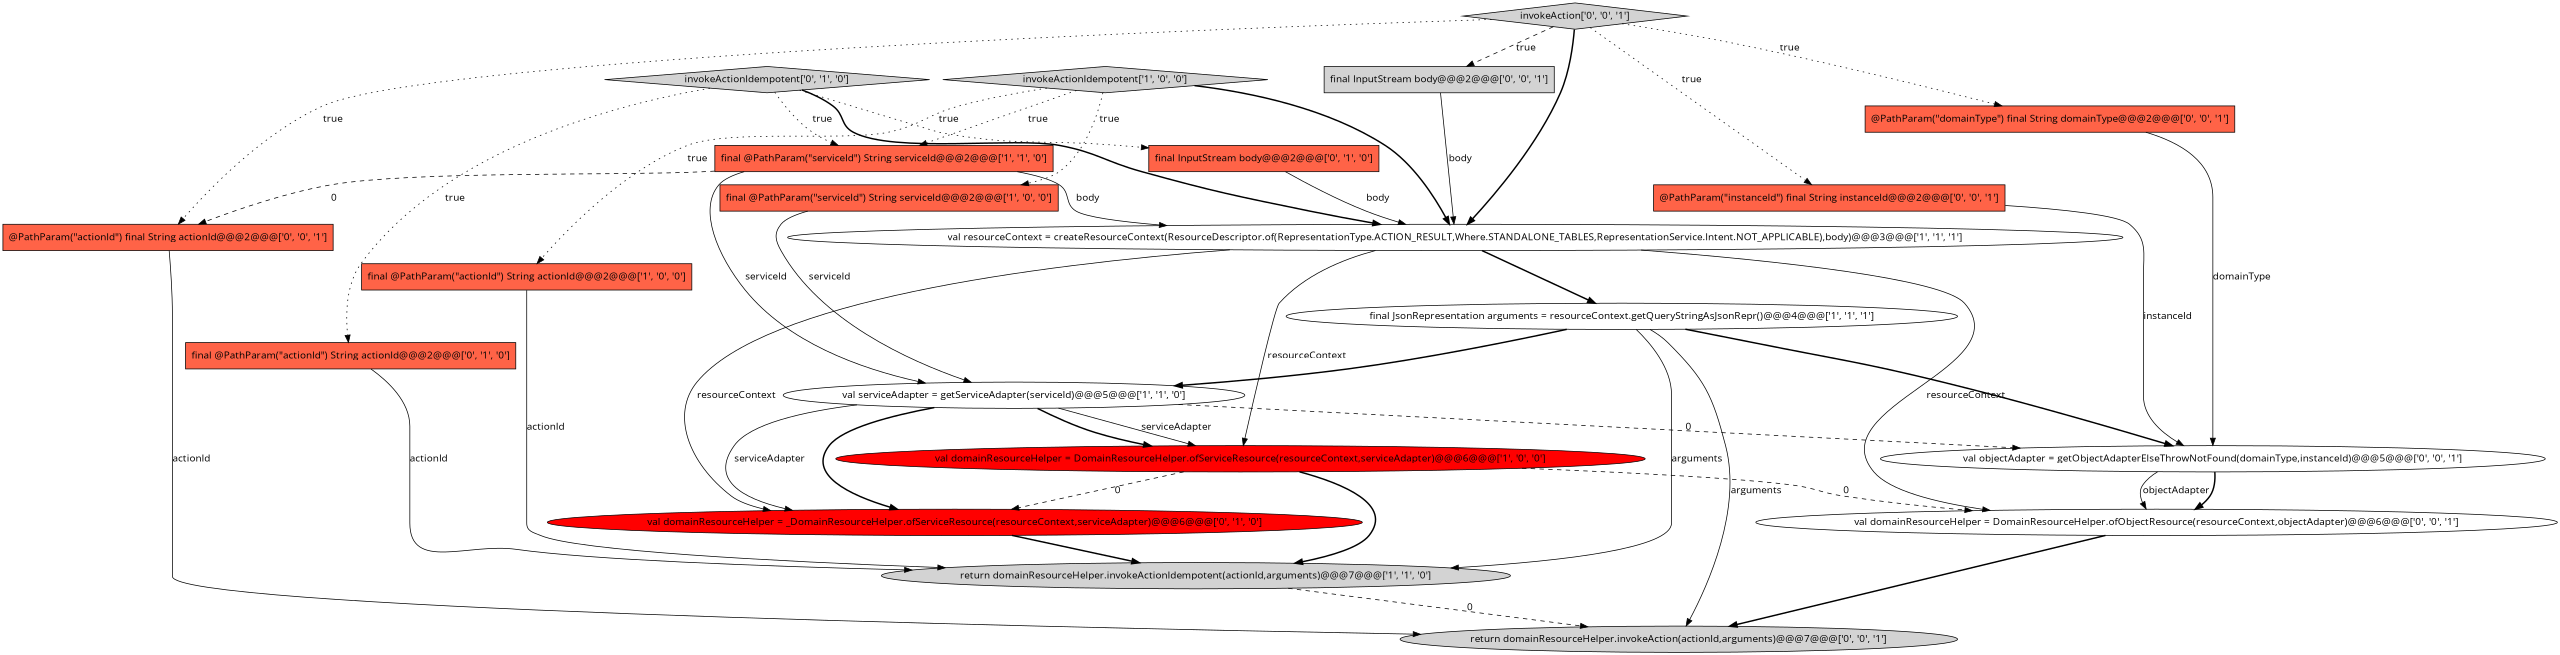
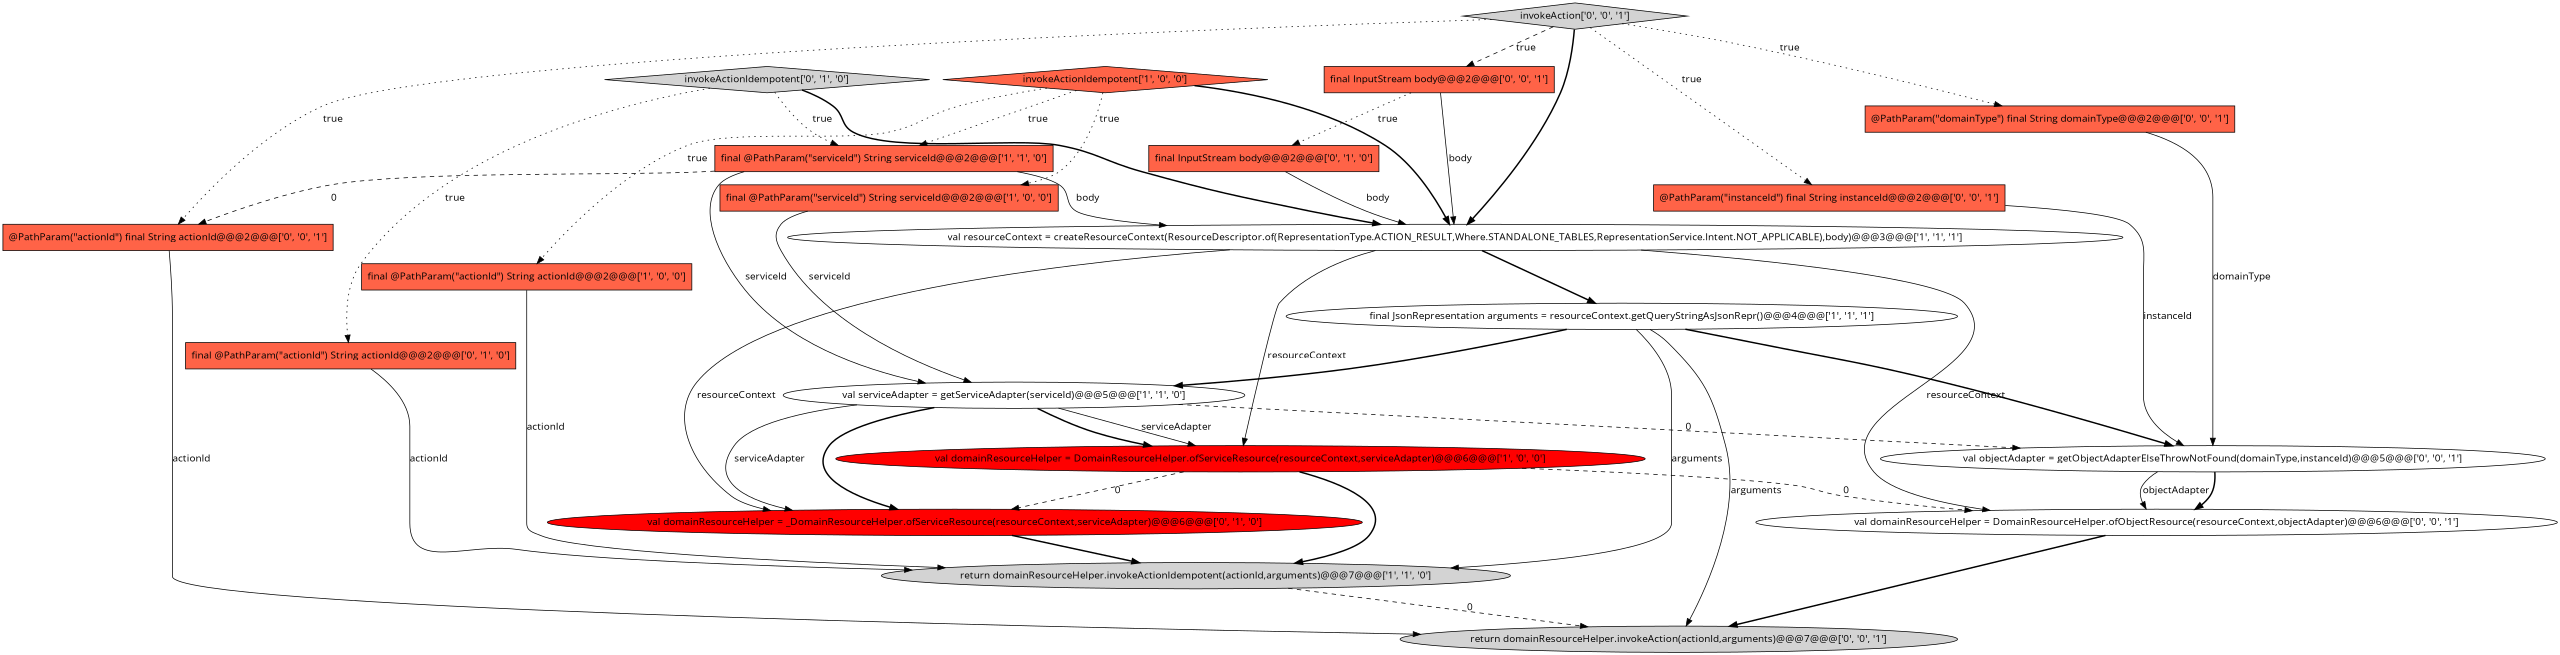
(1105, 80) -> (1105, 80)
(1439, 80) -> (1439, 80)
(967, 137) -> (1355, 118)
